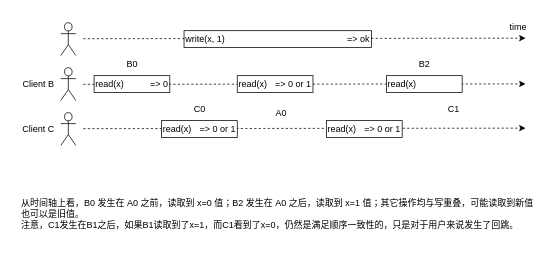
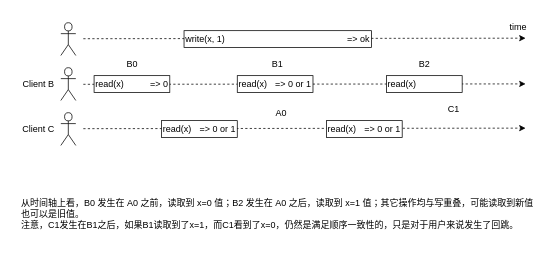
none -> (278, 64)
(200, 109) -> none
